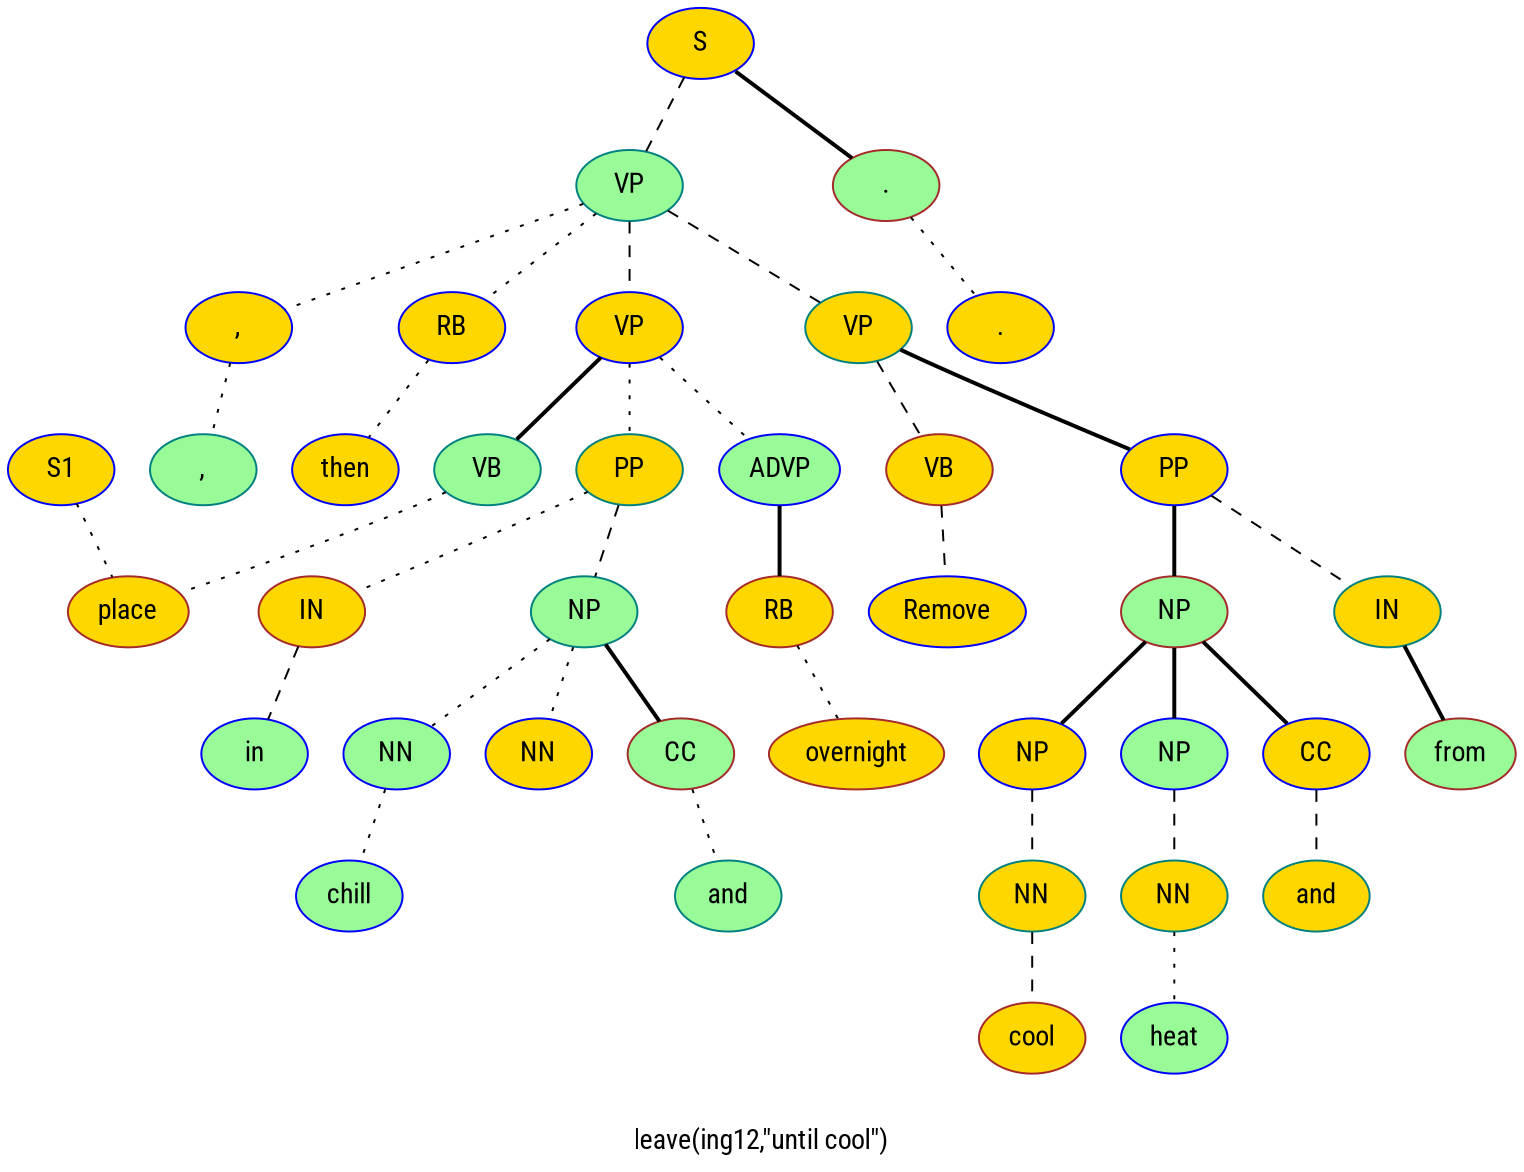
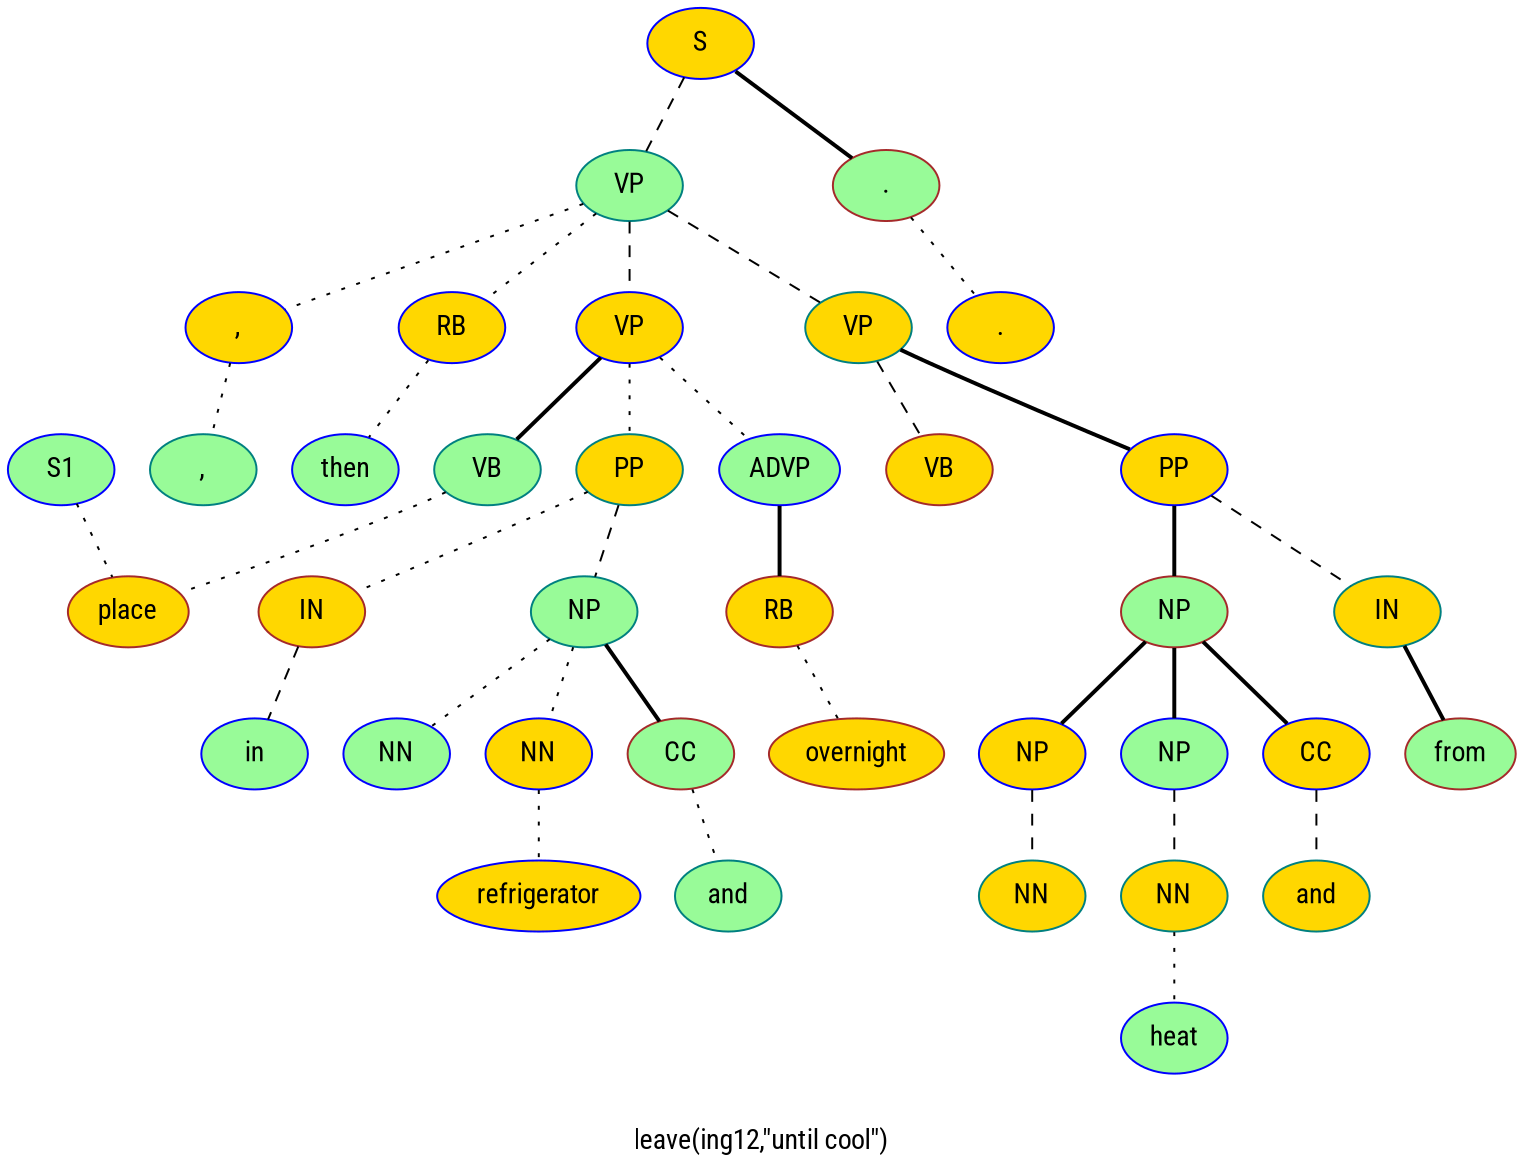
(61, 470) -> (61, 470)
(345, 470) -> (345, 470)
(947, 612) -> none
(349, 896) -> none
none -> (539, 896)
(1032, 1038) -> none
